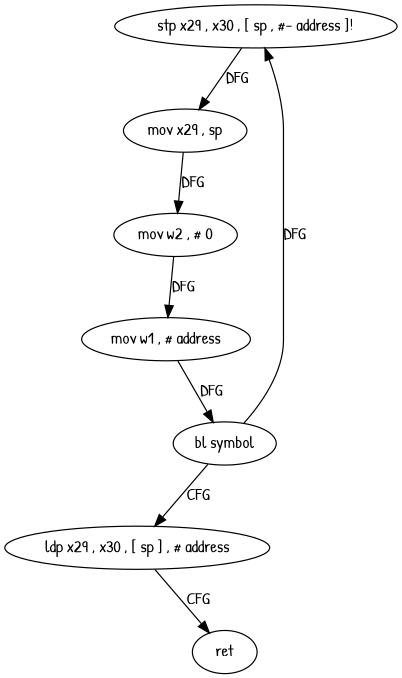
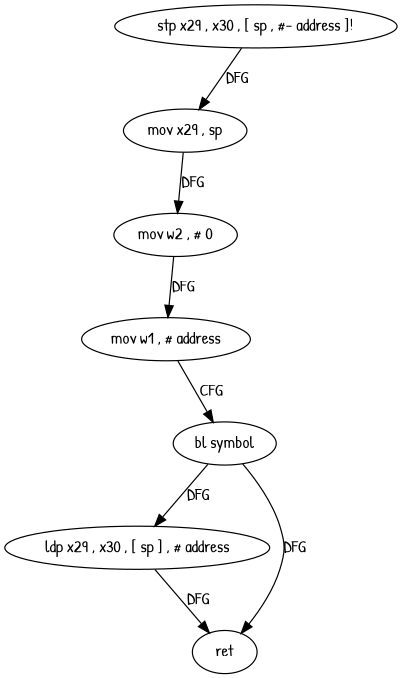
(283, 246) -> (284, 543)
(212, 391) -> (212, 391)
(198, 496) -> (198, 496)
(198, 600) -> (198, 600)
